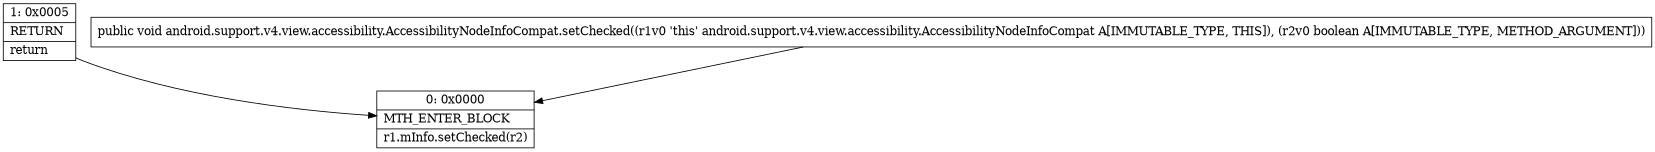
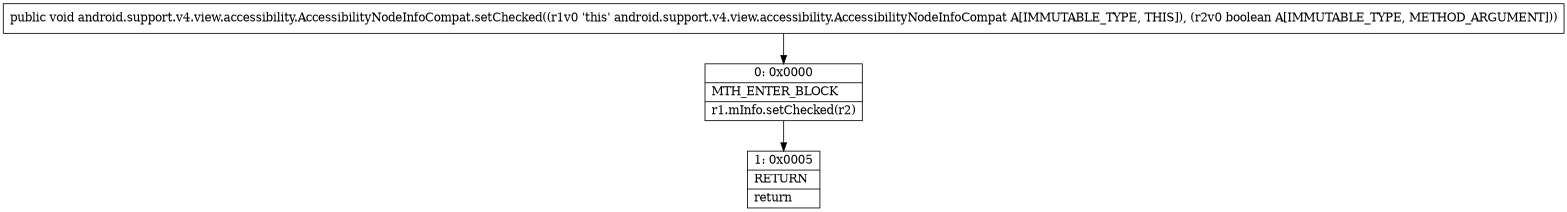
(220, 97) -> (784, 132)
